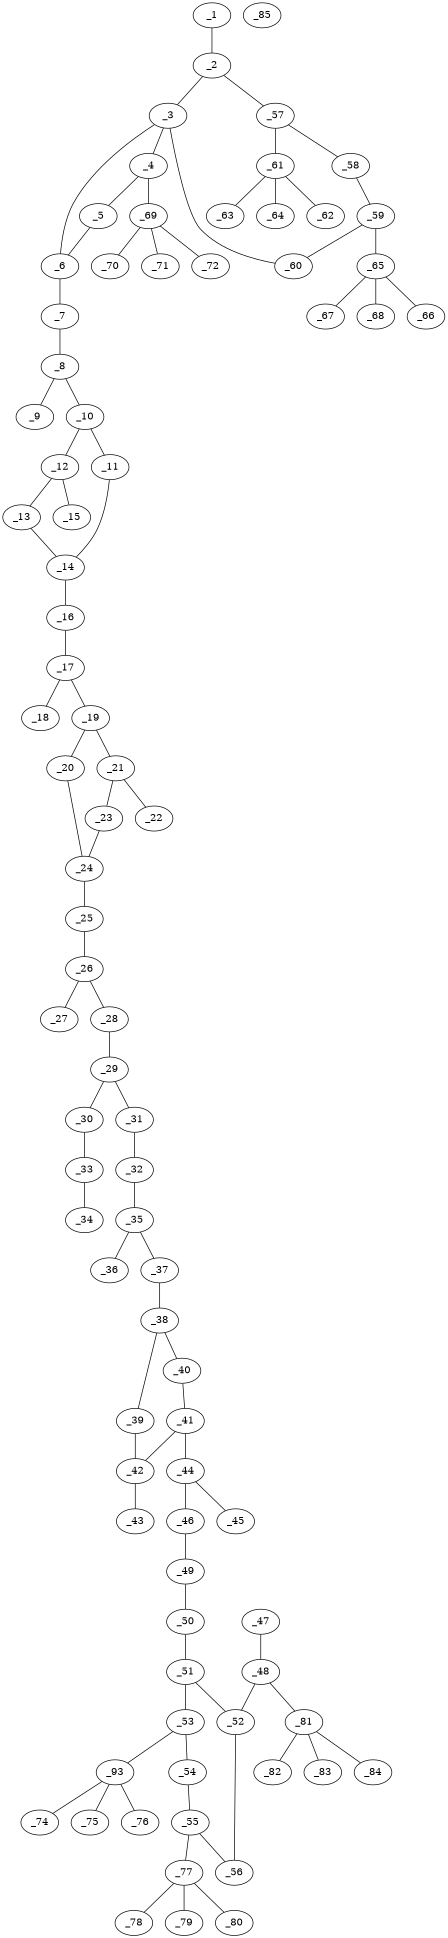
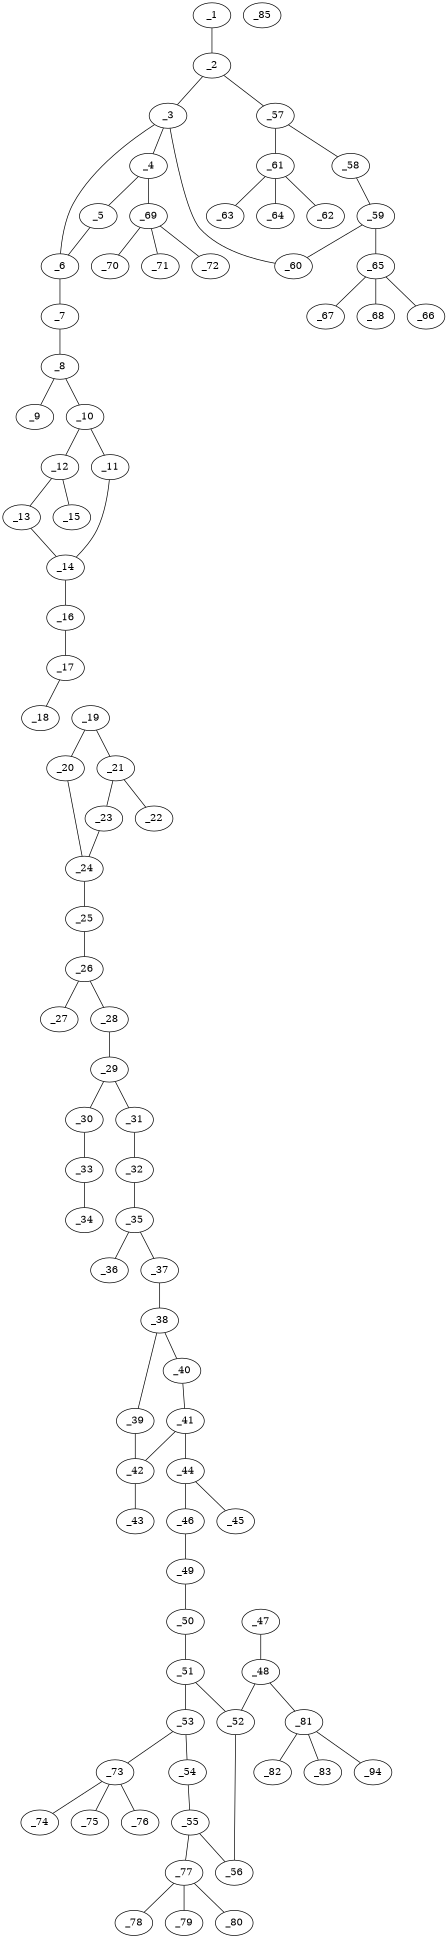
(78, 693) -> none
(115, 1772) -> (115, 1772)
(373, 1772) -> (373, 1772)
